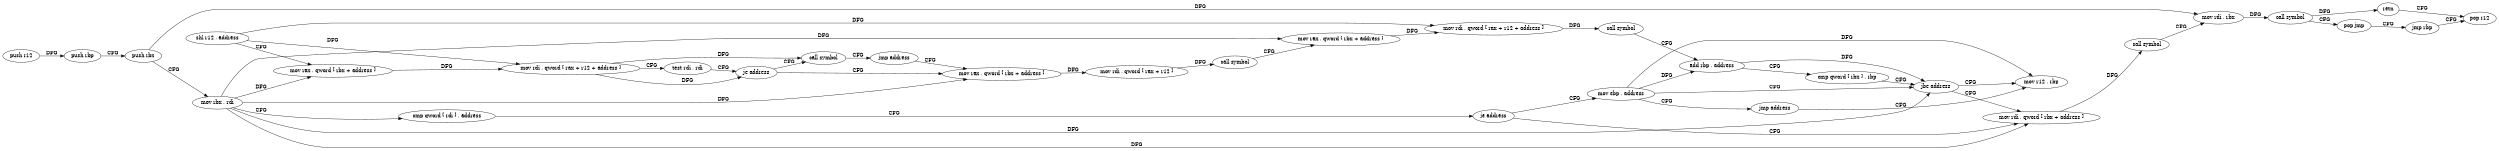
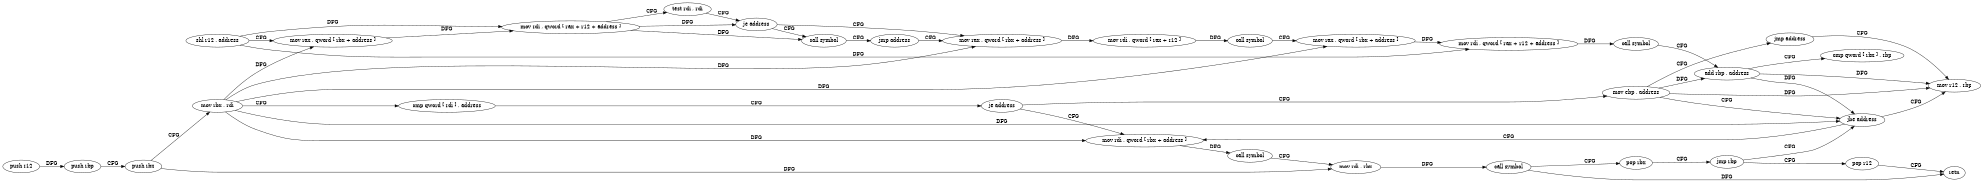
(2430, 13) -> (1909, 168)
(2354, 26) -> (1636, 163)
none -> (1843, 77)
(1896, 83) -> (1800, 153)
